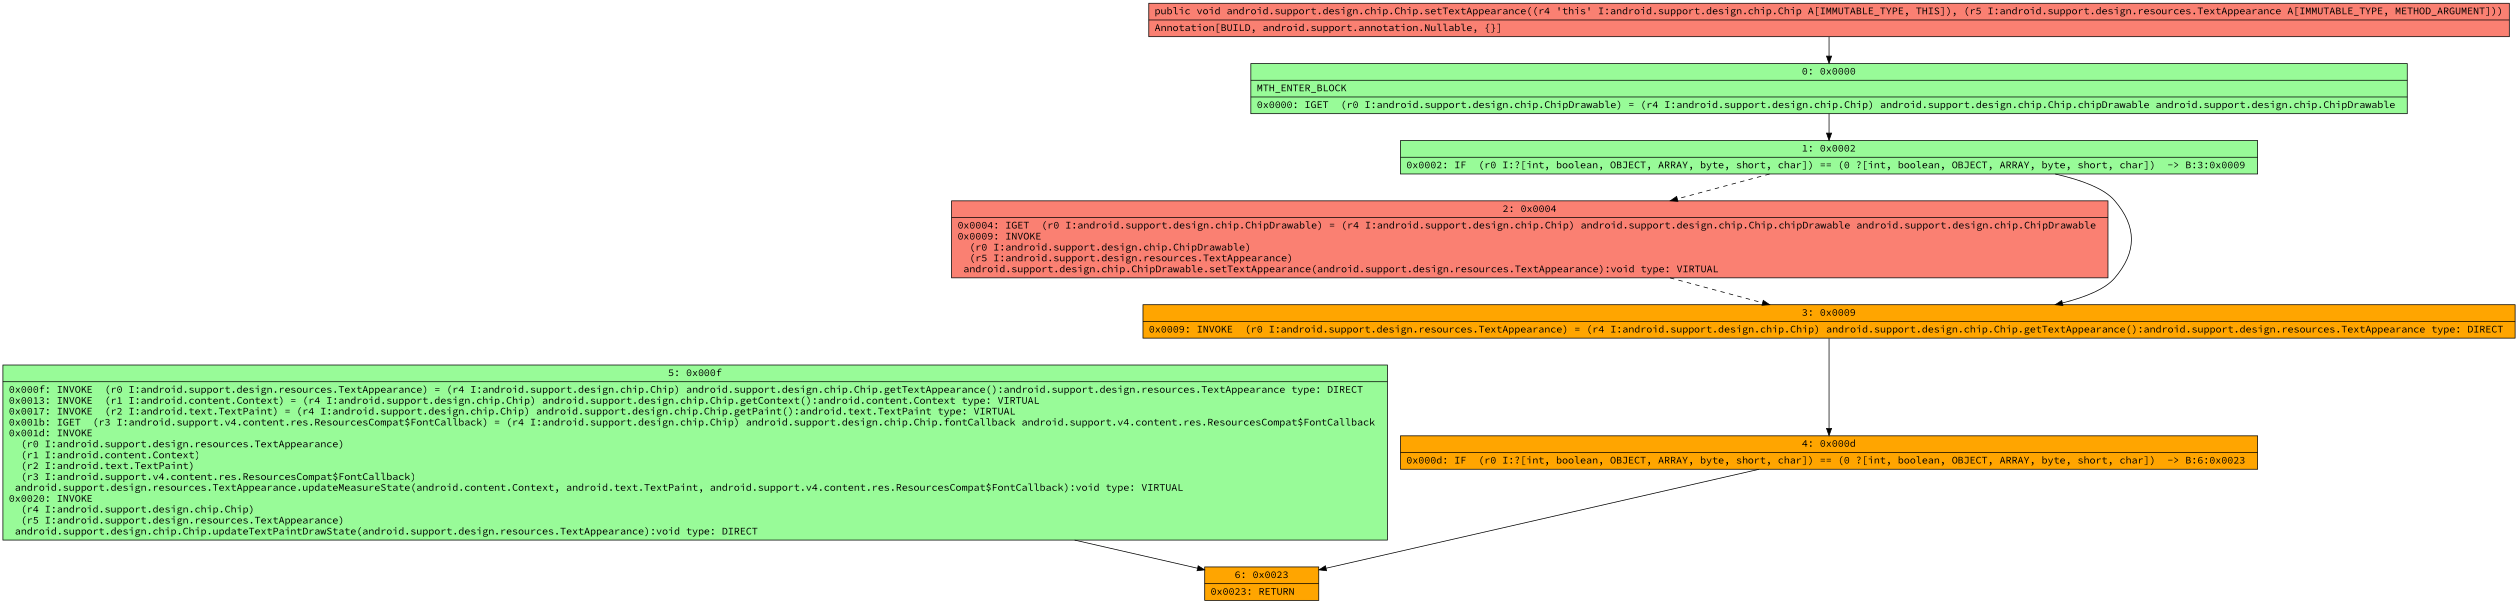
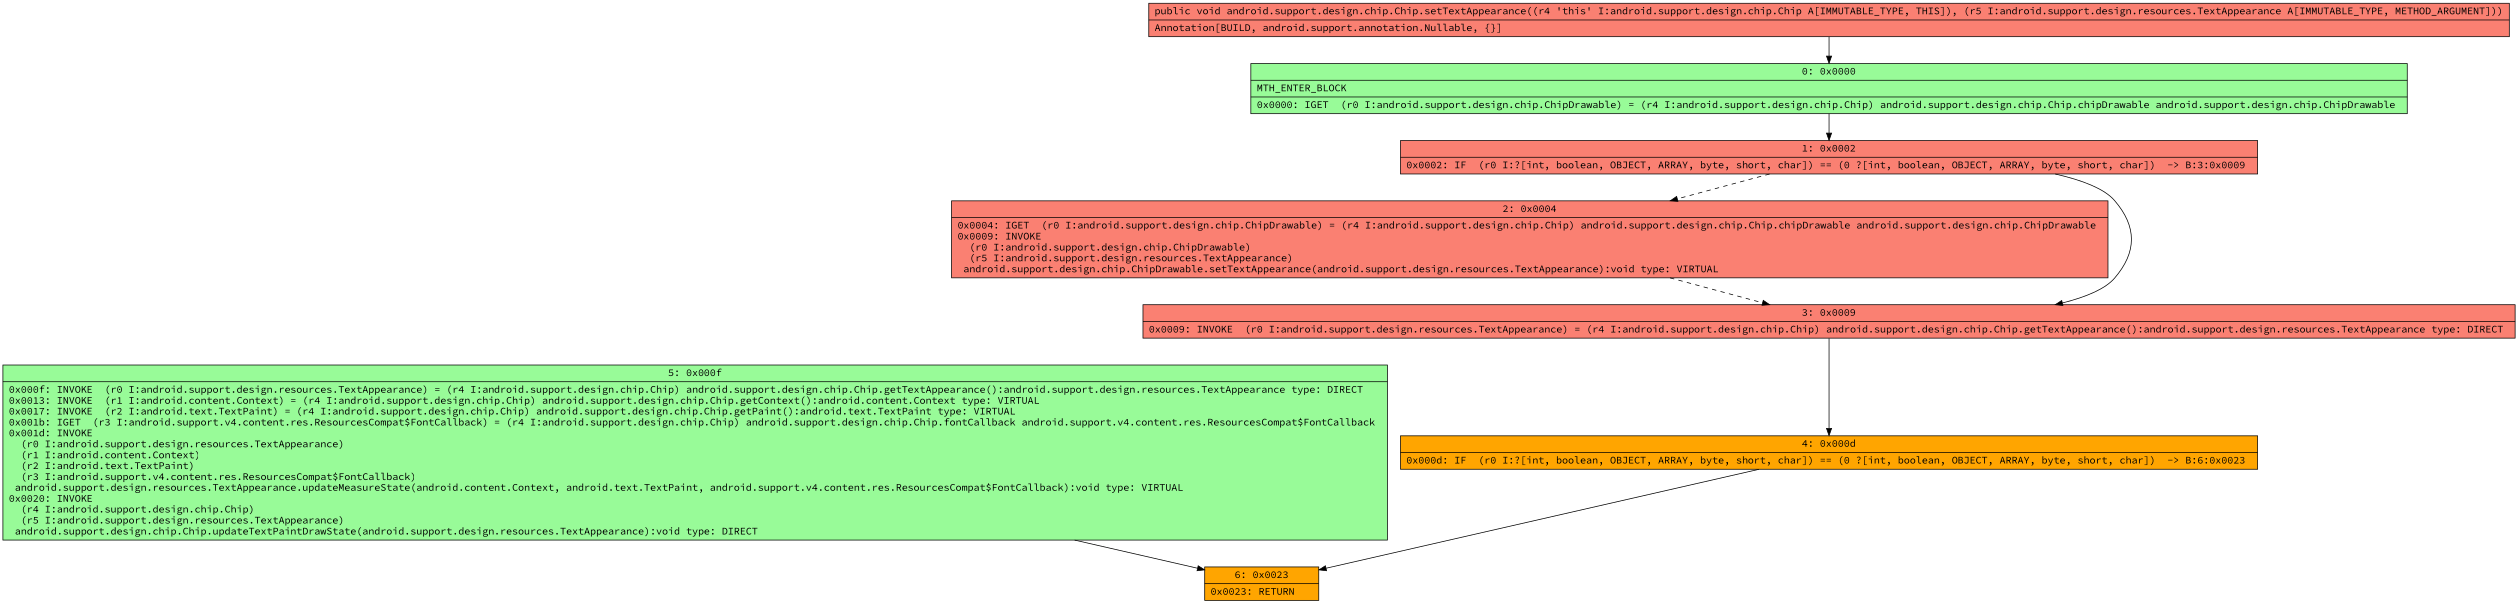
(1829, 157) -> (1829, 157)
(1829, 321) -> (1829, 321)
